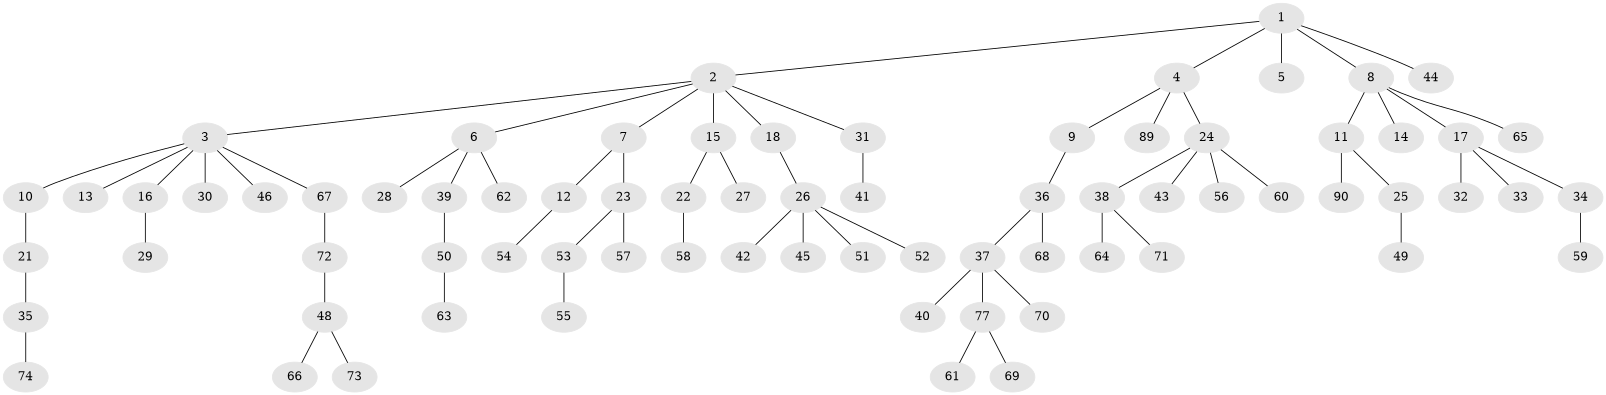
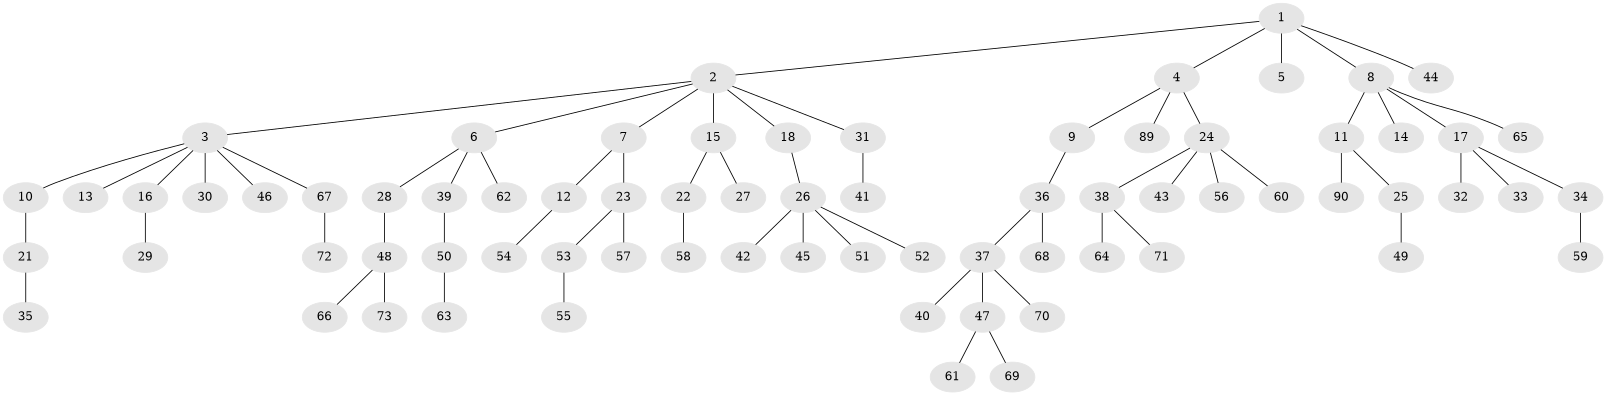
(325, 287) -> (385, 228)
(983, 317) -> (983, 317)
(26, 377) -> none
